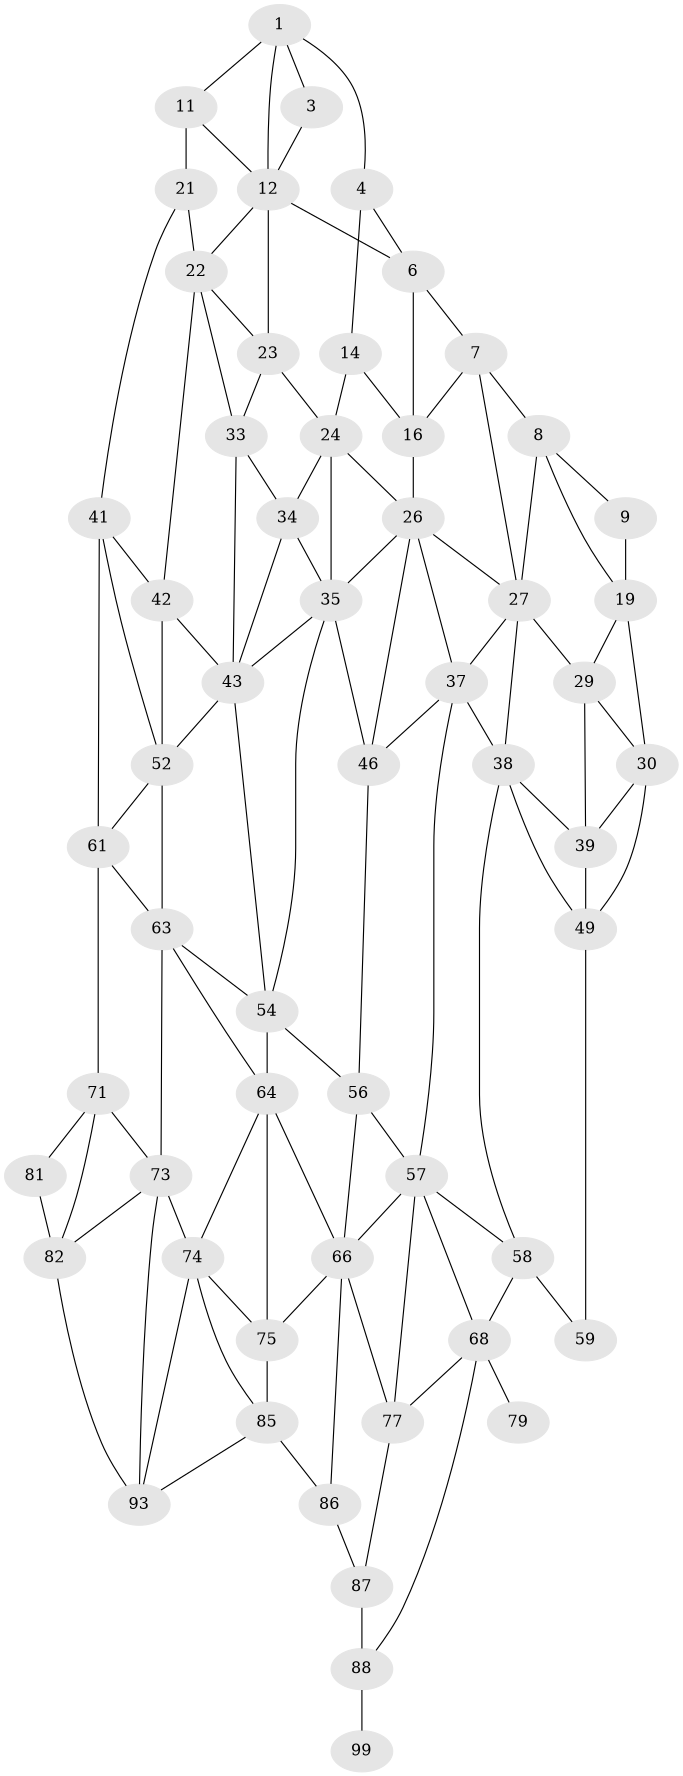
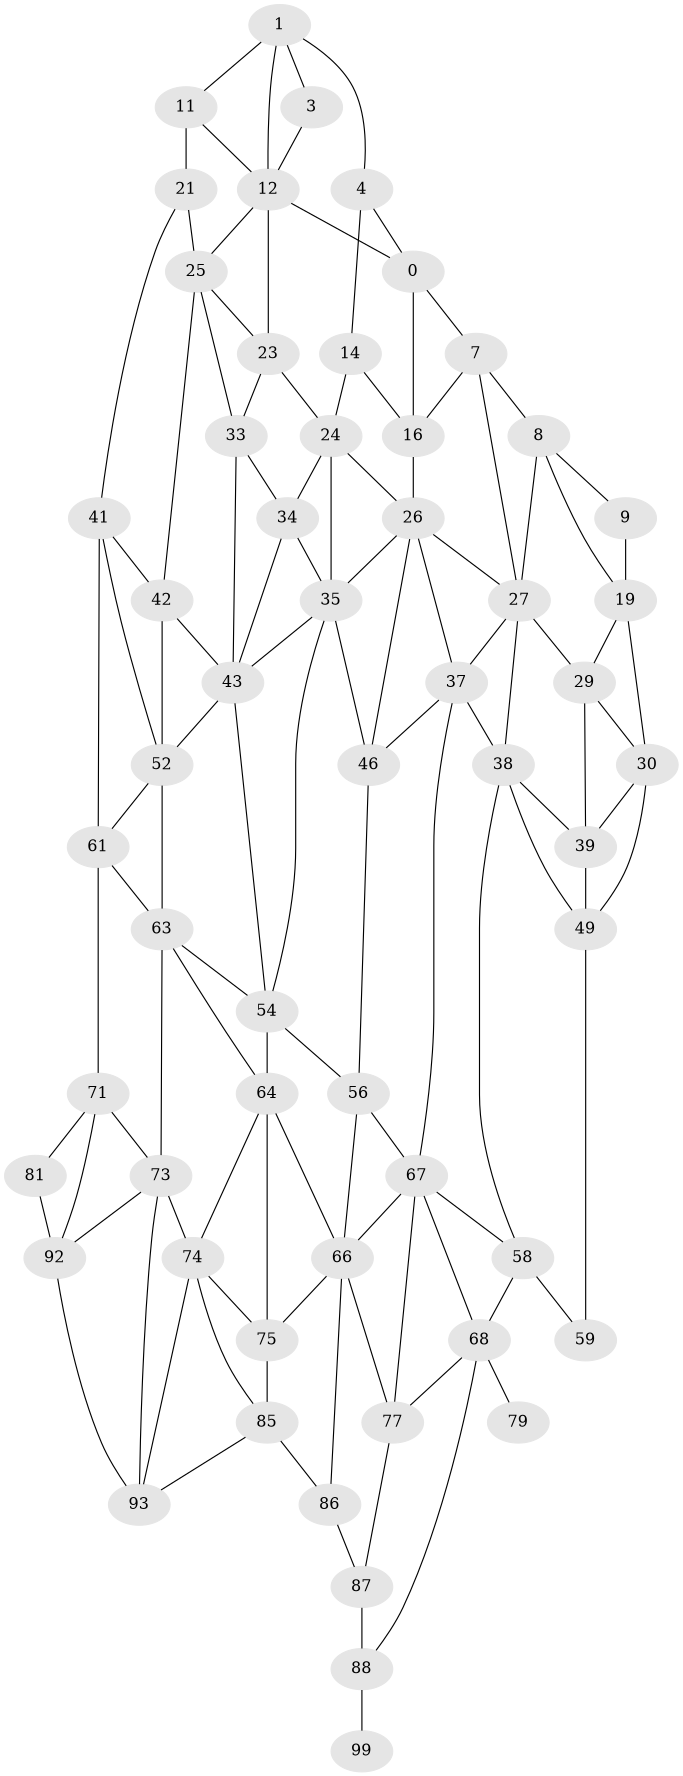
(196, 272) -> (196, 272)
(413, 272) -> (413, 272)
(417, 1176) -> (417, 1176)
(55, 1258) -> (55, 1258)
